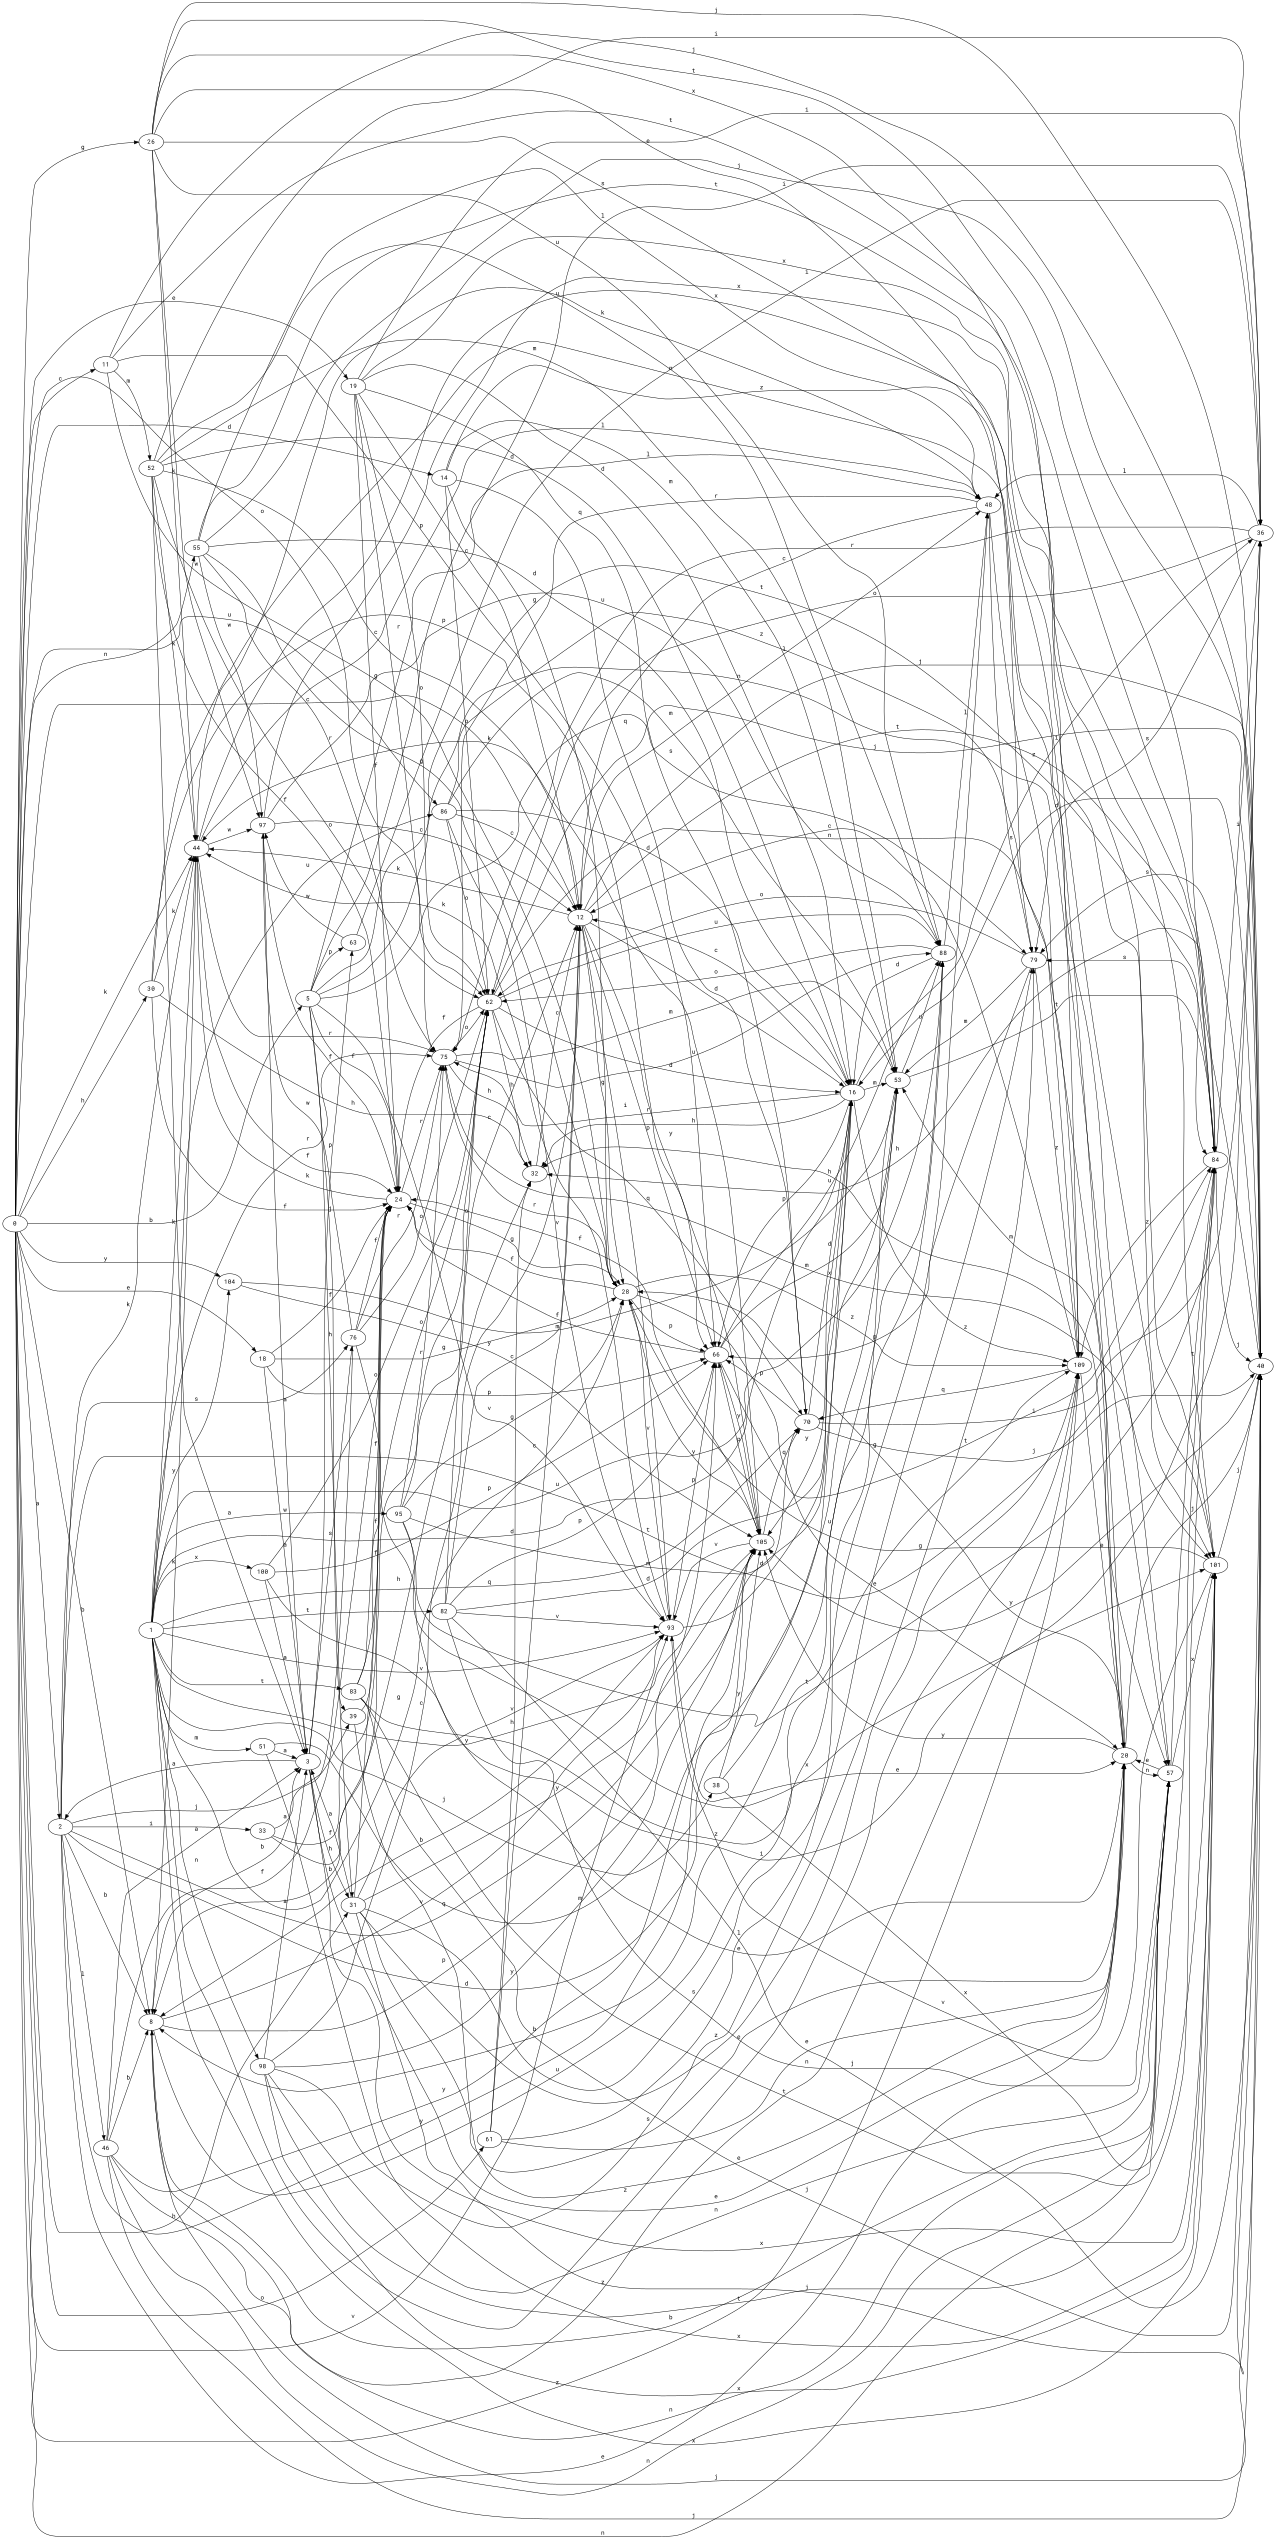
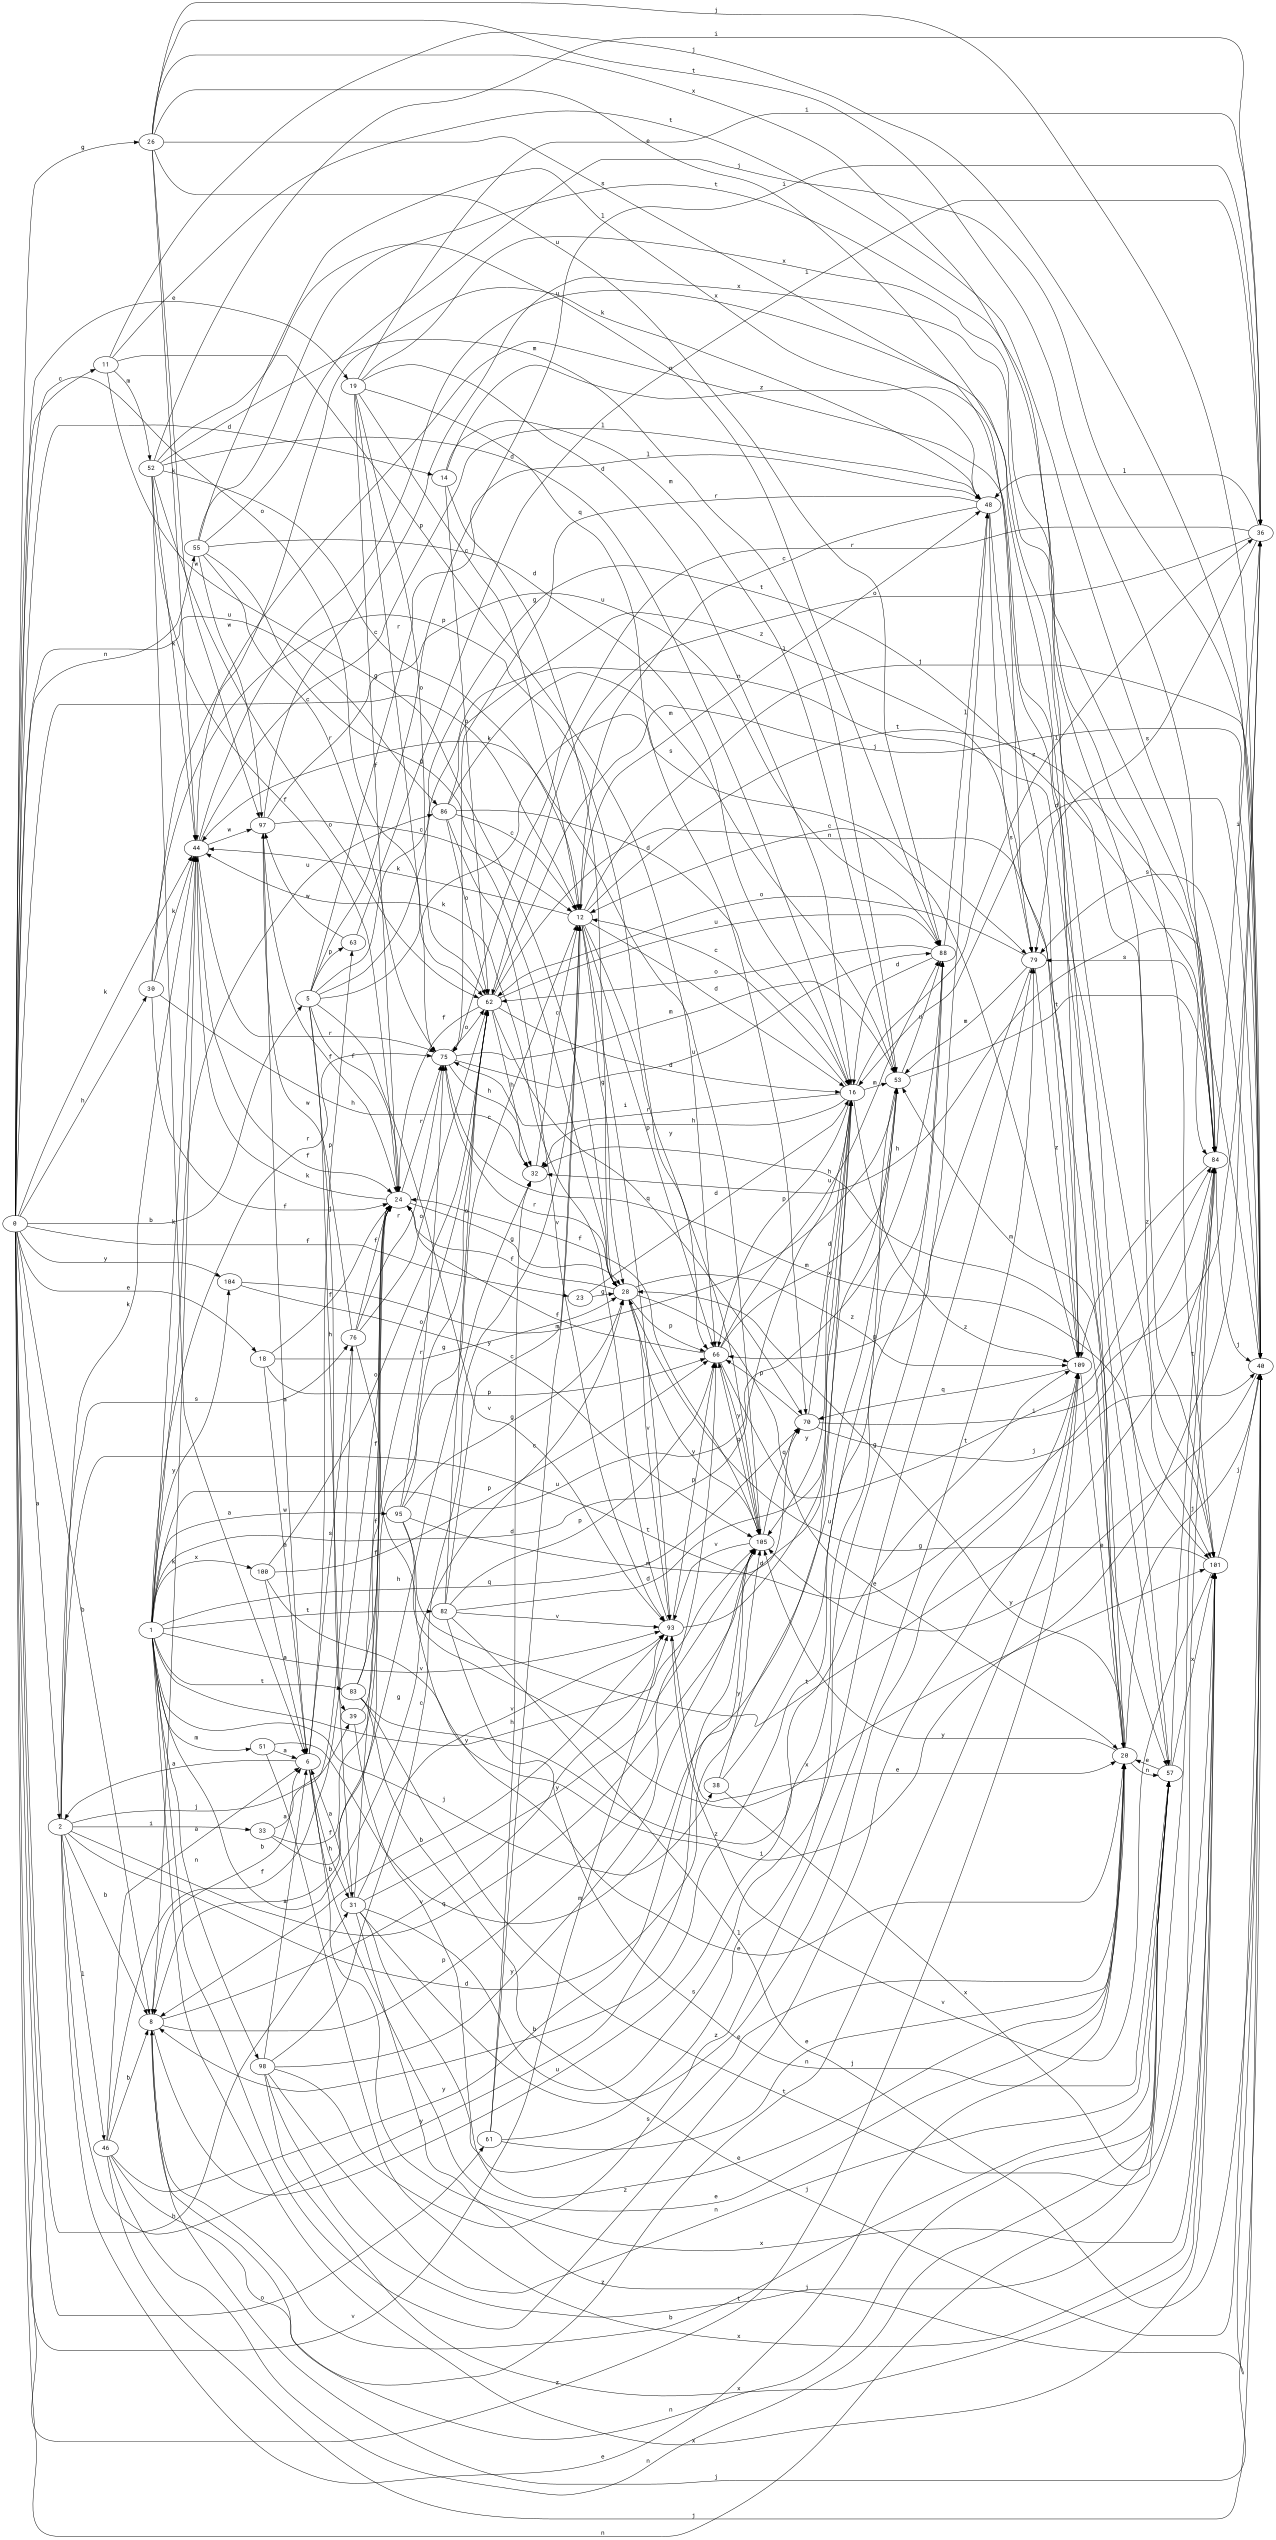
(667, 894) -> none
none -> (580, 1298)
(308, 1762) -> (308, 1762)
